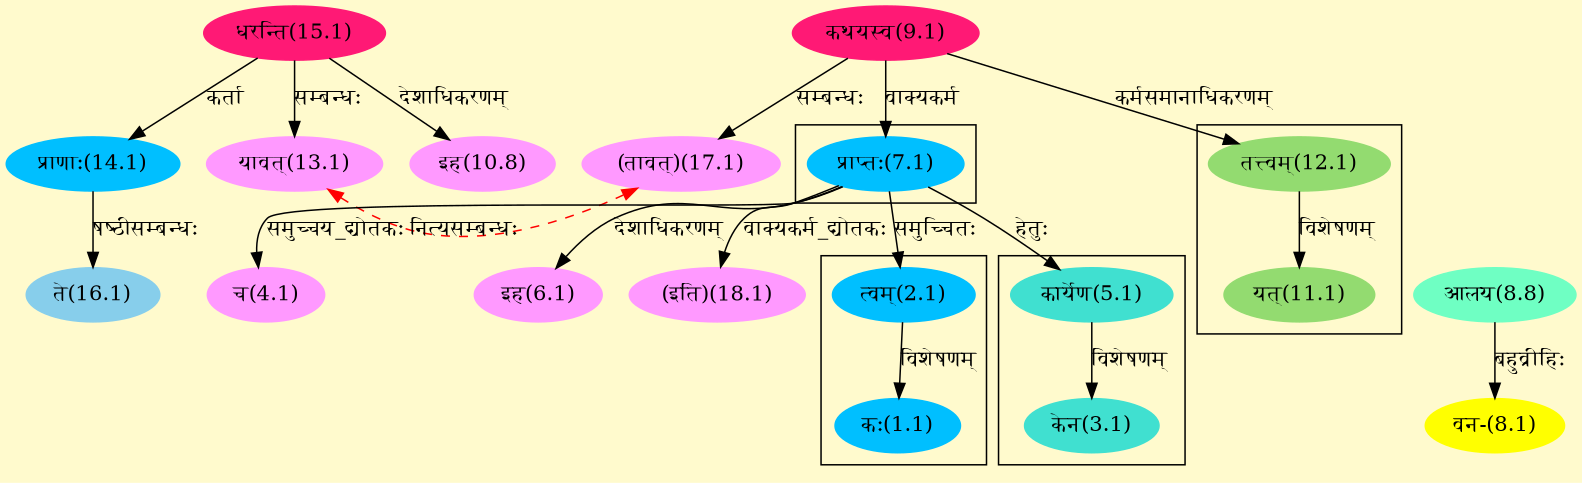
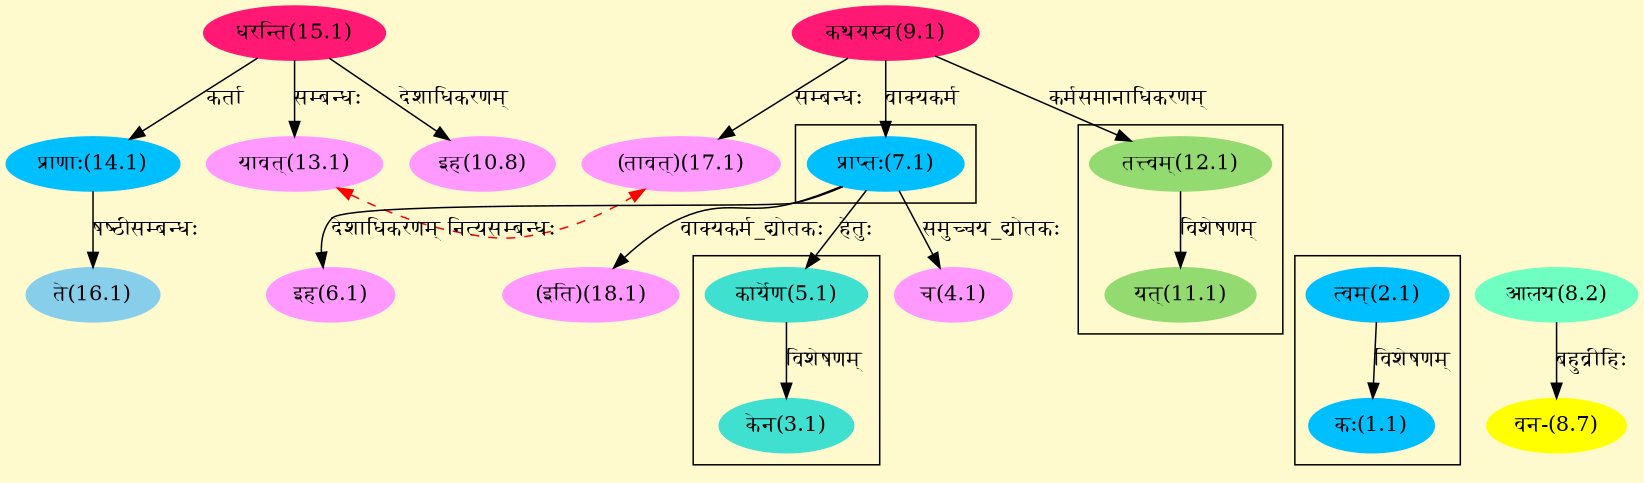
(894, 222) -> none
(1495, 295) -> (1557, 295)
(1495, 426) -> (1557, 426)
